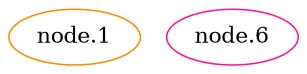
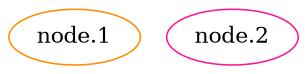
(232, 37) -> (232, 37)
